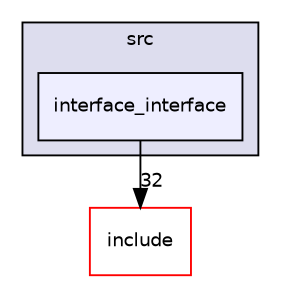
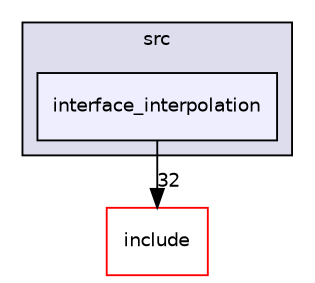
(140, 107) -> (157, 107)
